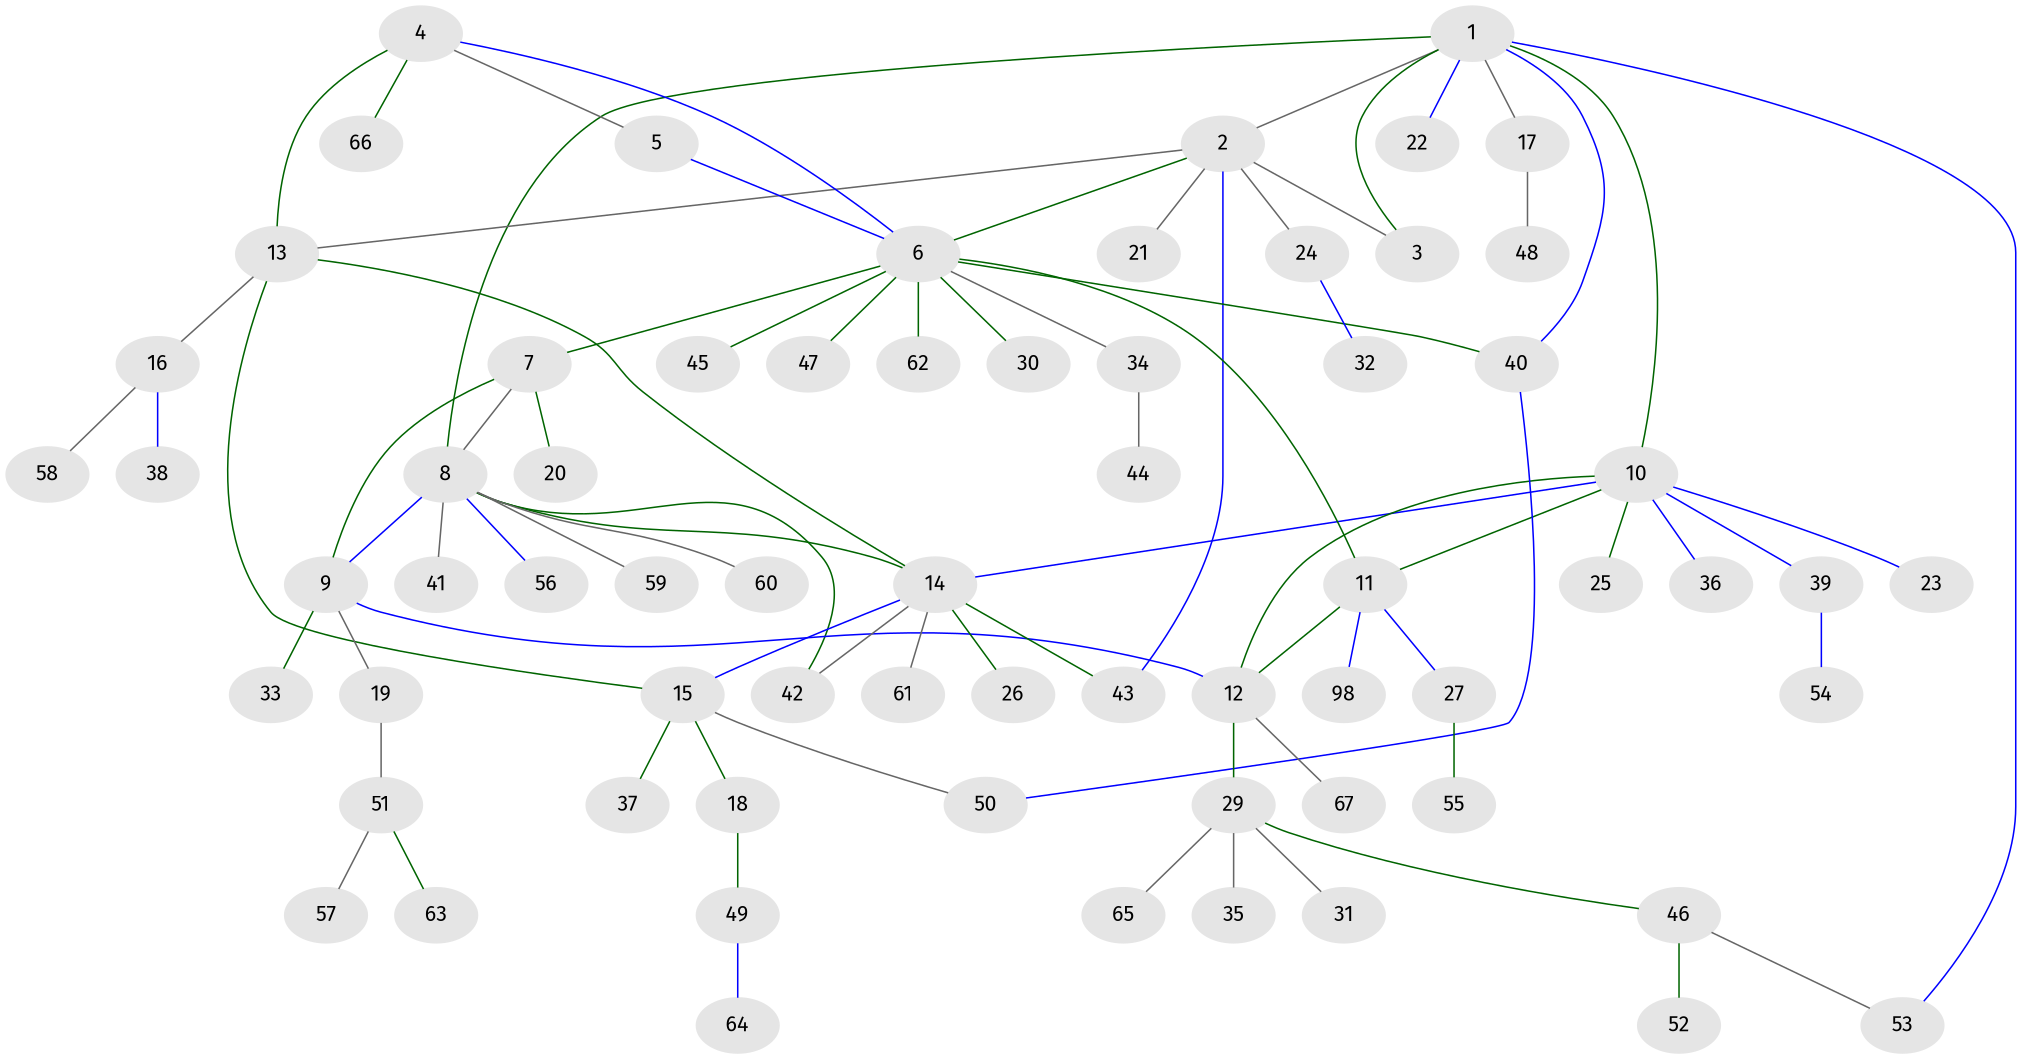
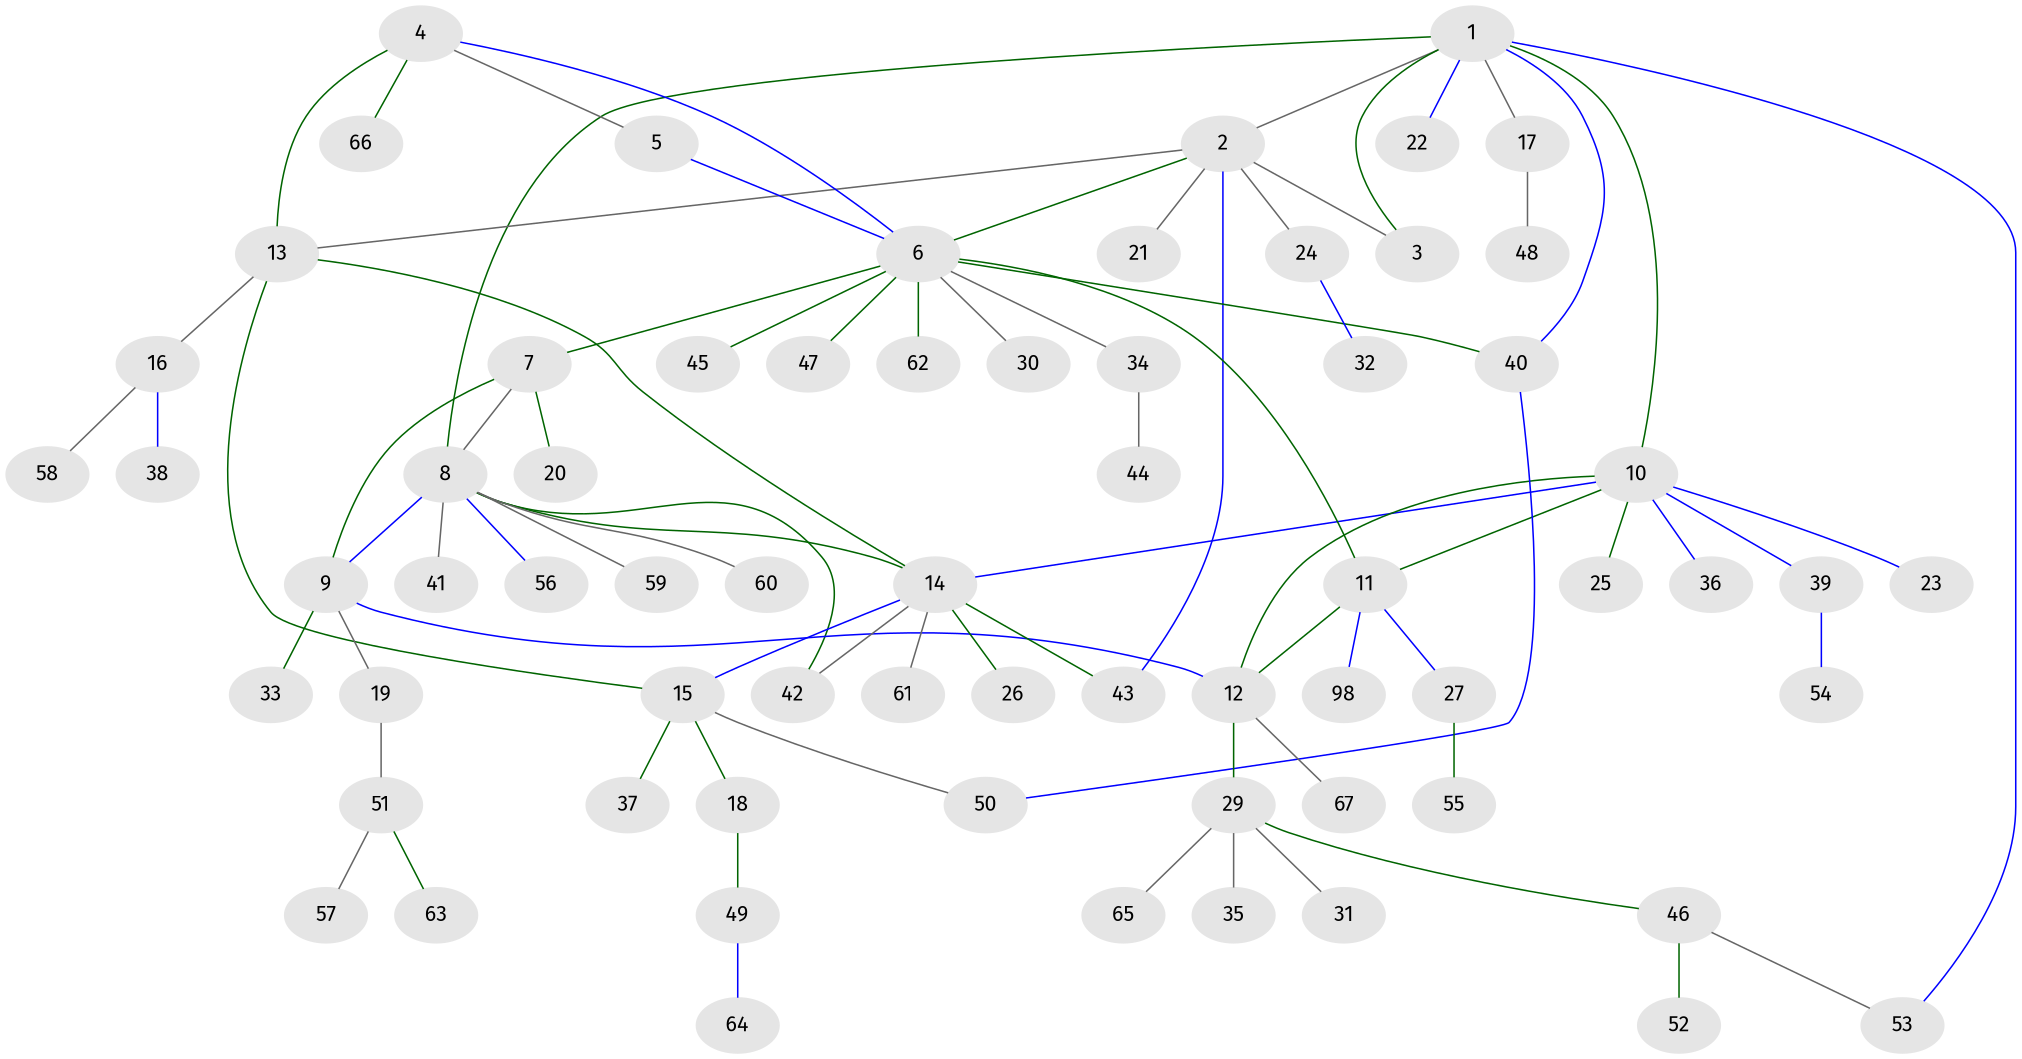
(973, 309) -> (973, 309)
